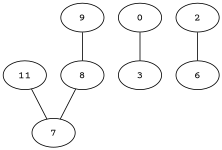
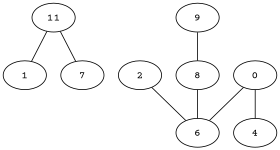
none -> (25, 75)
(140, 75) -> (255, 133)
(68, 104) -> (198, 104)
none -> (226, 104)
